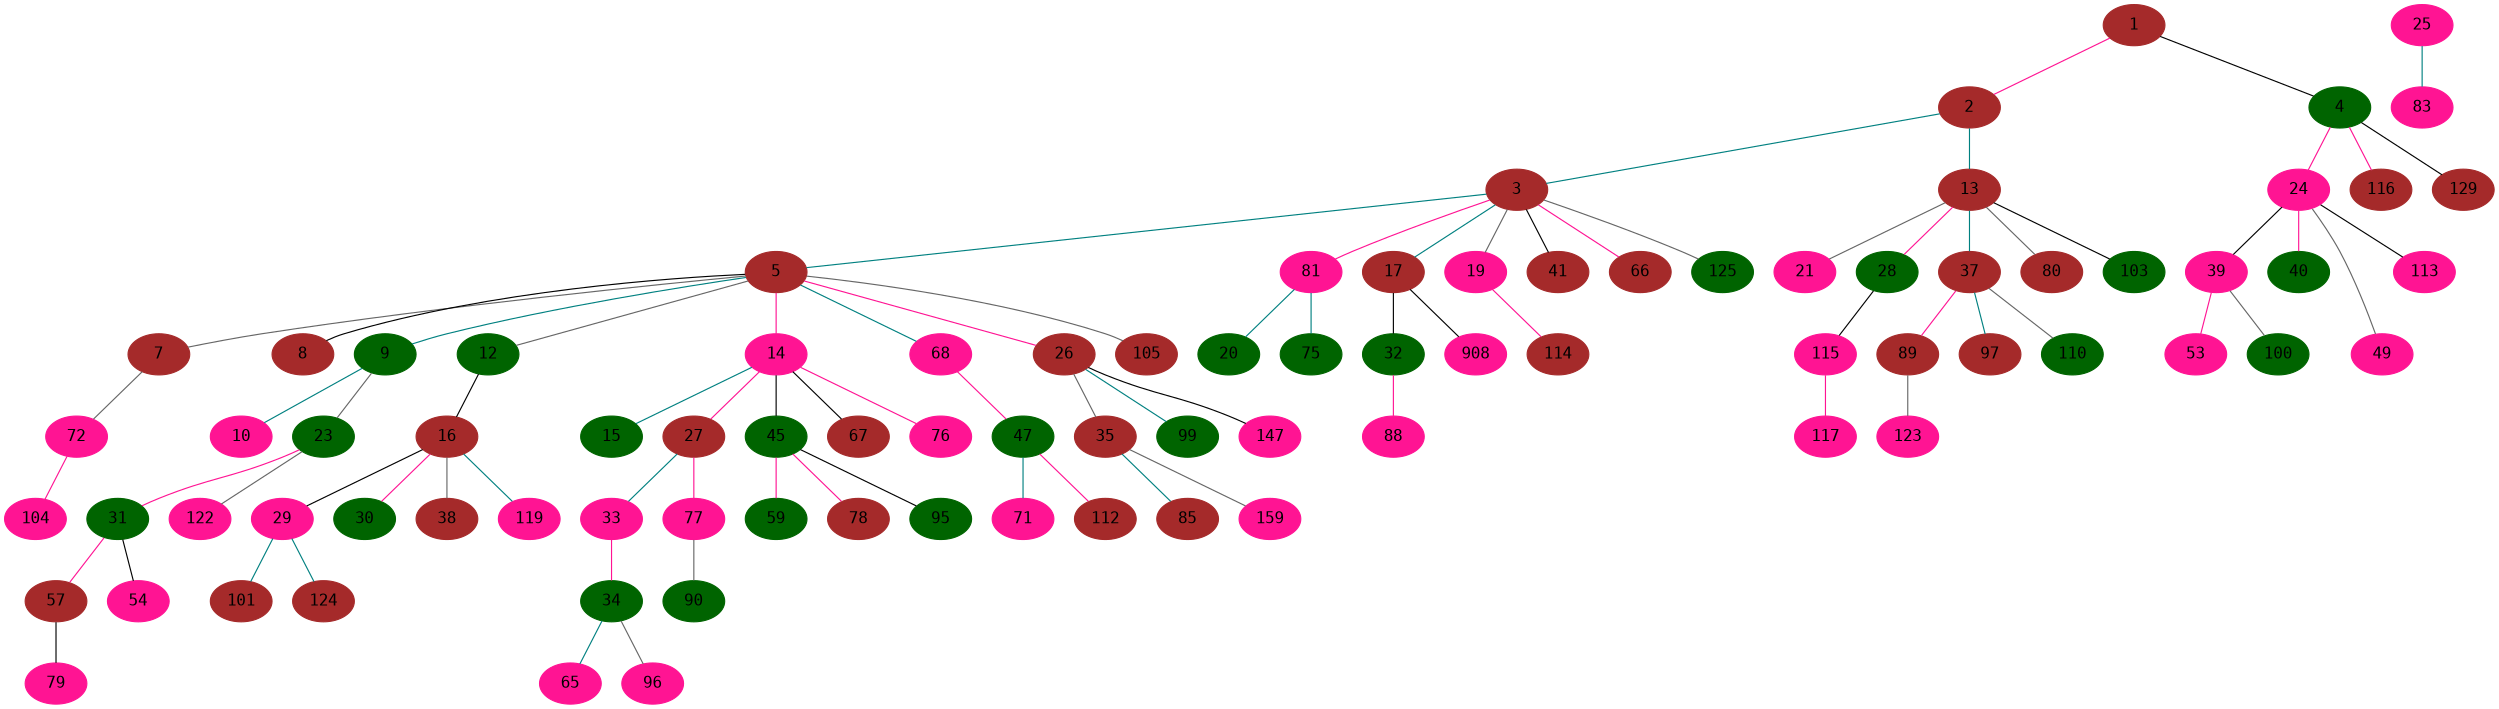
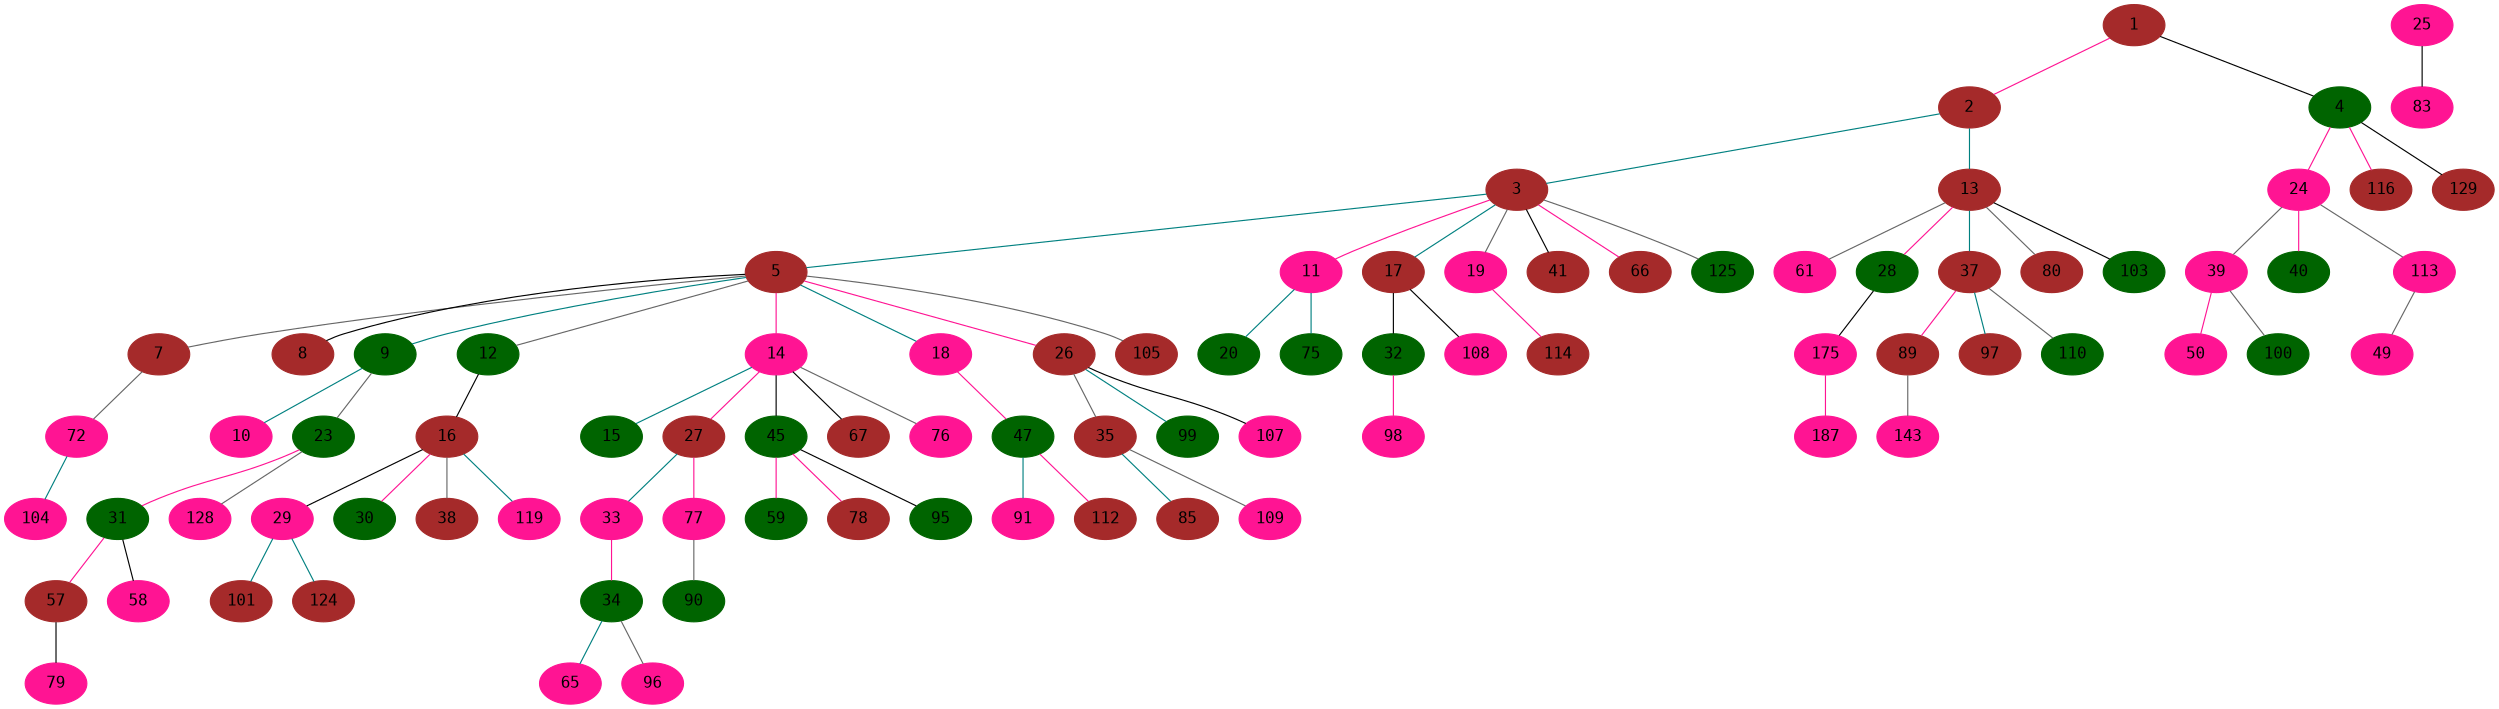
(2422, 66) -> (2422, 66)
(2258, 231) -> (2258, 231)
(2362, 231) -> (2362, 231)
(2349, 269) -> (2403, 313)
(1311, 272) -> (1311, 272)
(1805, 272) -> (1805, 272)
(941, 354) -> (941, 354)
(1476, 354) -> (1476, 354)
(1825, 354) -> (1825, 354)
(2196, 354) -> (2196, 354)
(858, 395) -> (858, 395)
(1270, 437) -> (1270, 437)
(1393, 437) -> (1393, 437)
(1825, 437) -> (1825, 437)
(1908, 437) -> (1908, 437)
(56, 478) -> (56, 478)
(200, 519) -> (200, 519)
(1023, 519) -> (1023, 519)
(1270, 519) -> (1270, 519)
(138, 601) -> (138, 601)
